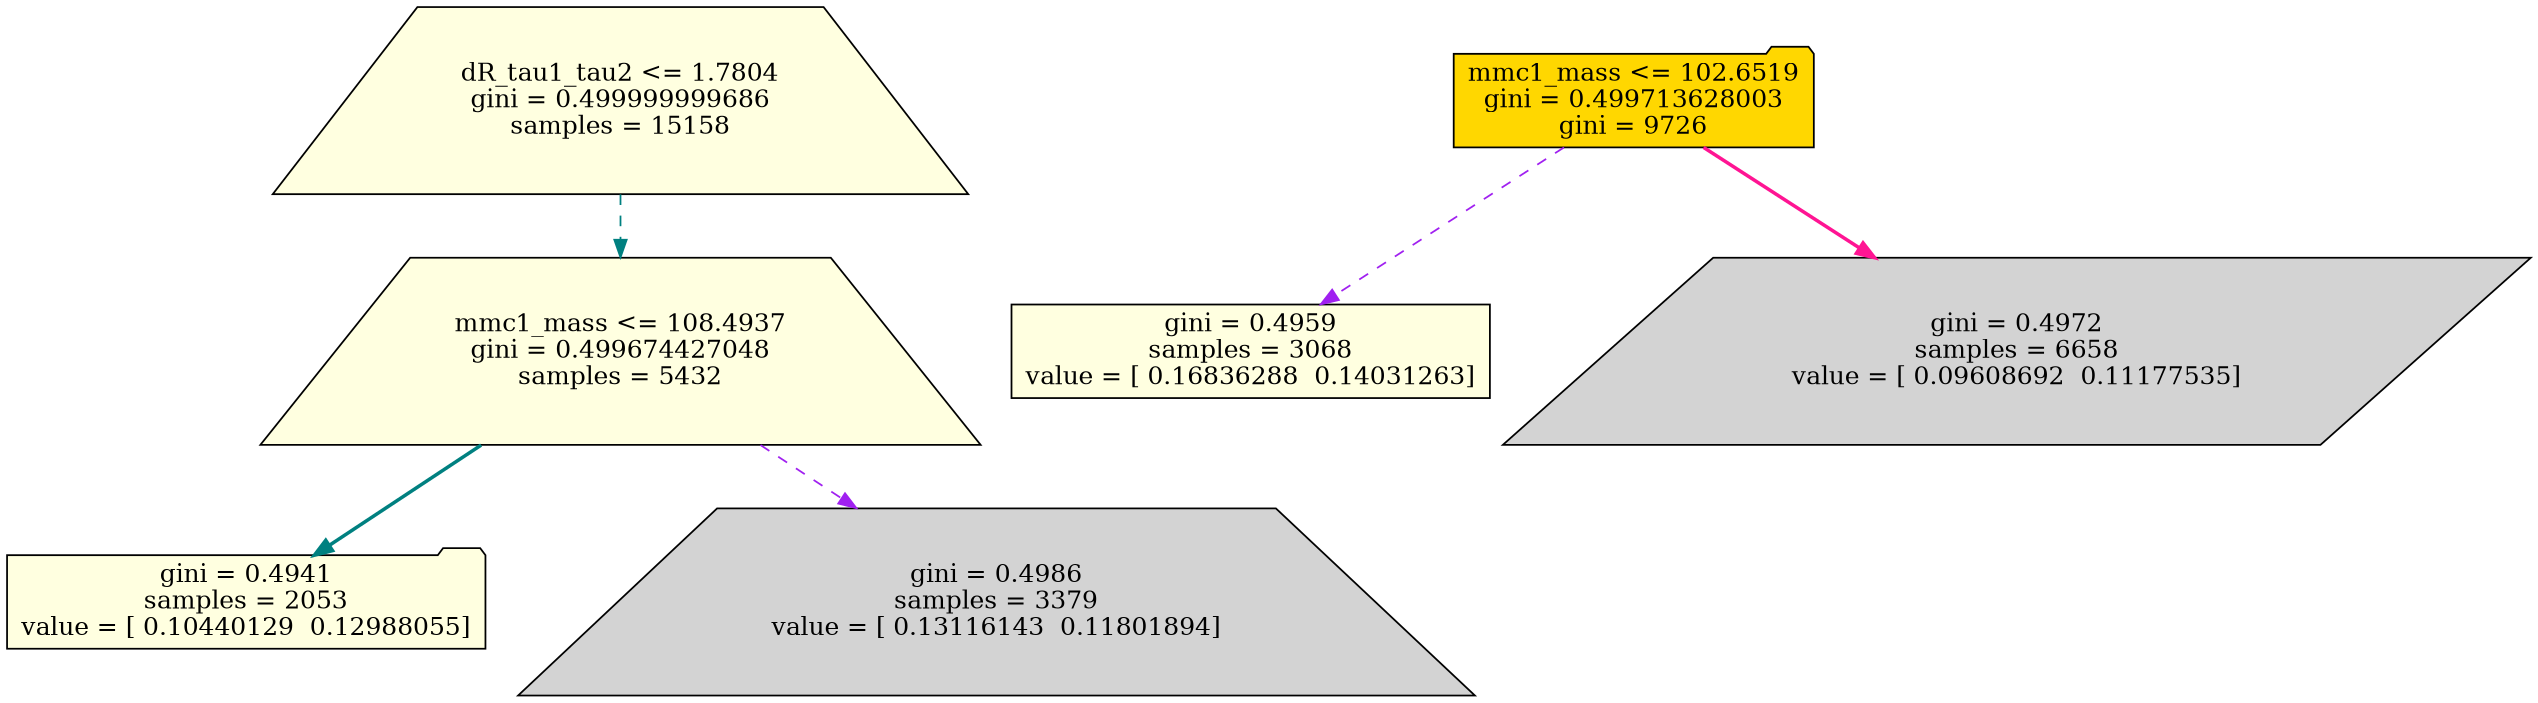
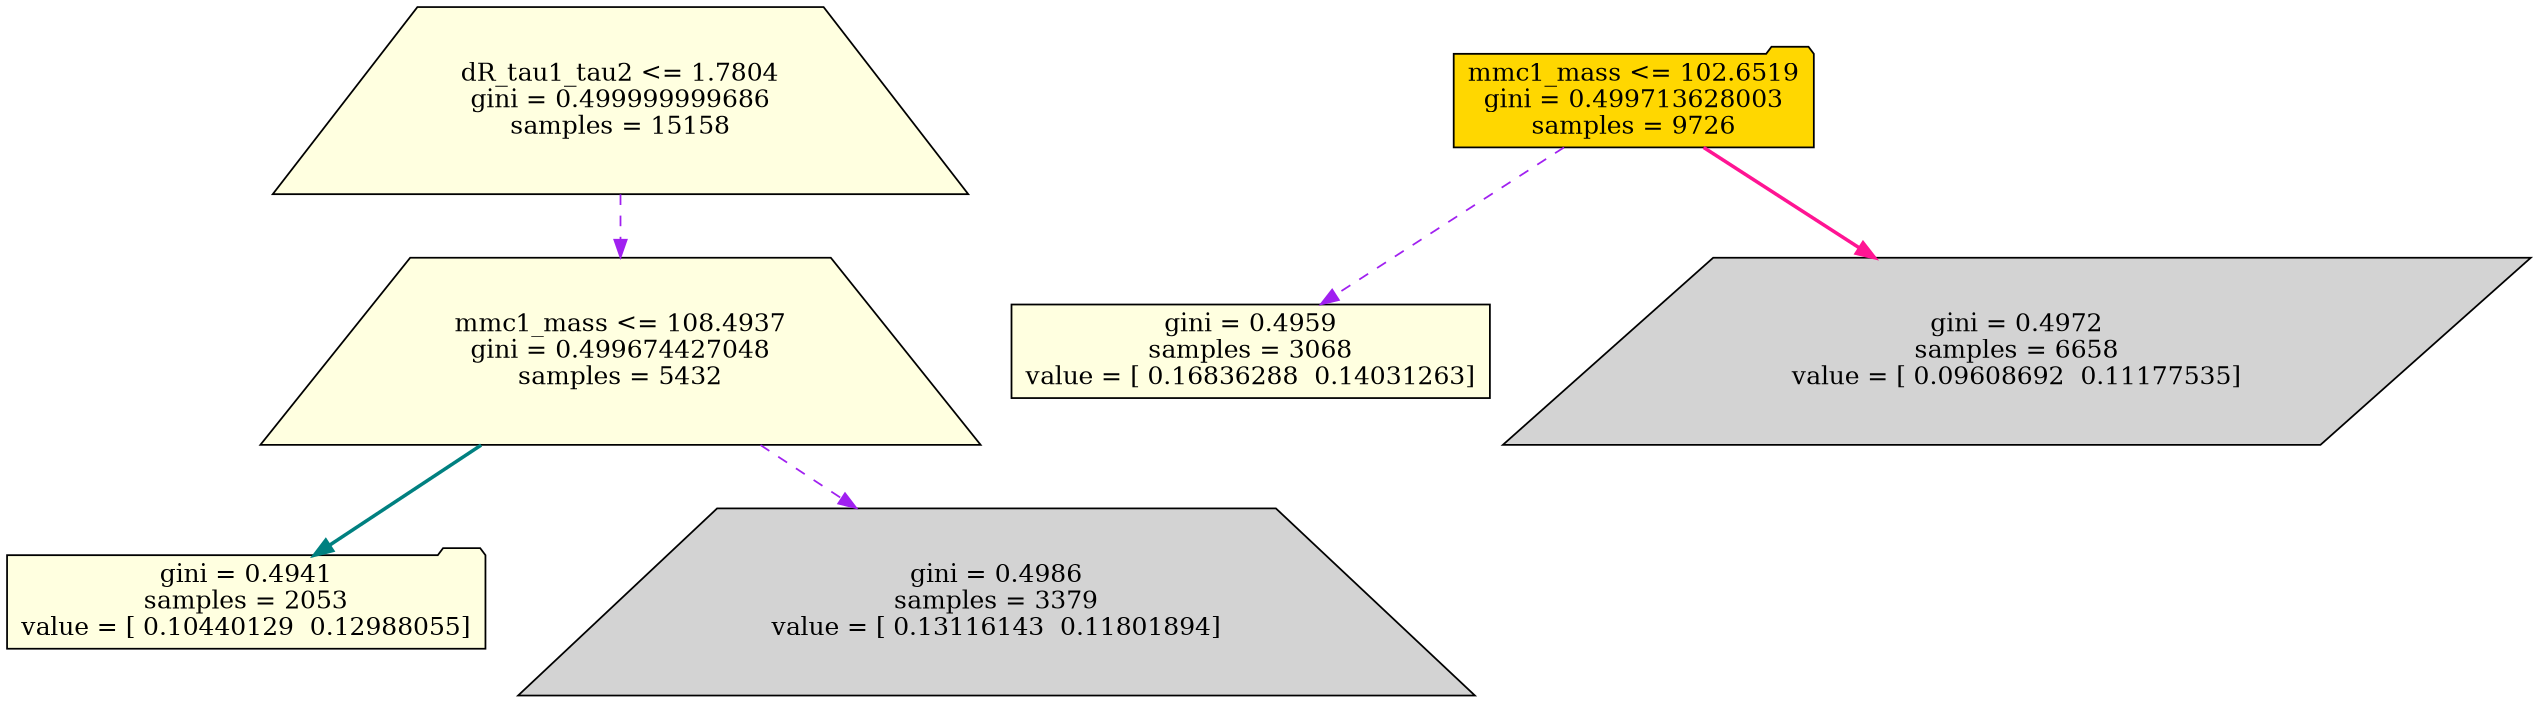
(1634, 101) -> (1634, 101)
(620, 217) -> (620, 217)
